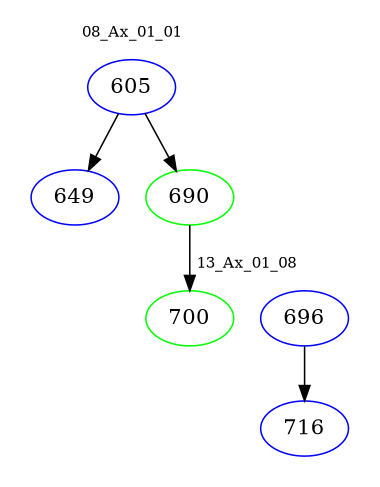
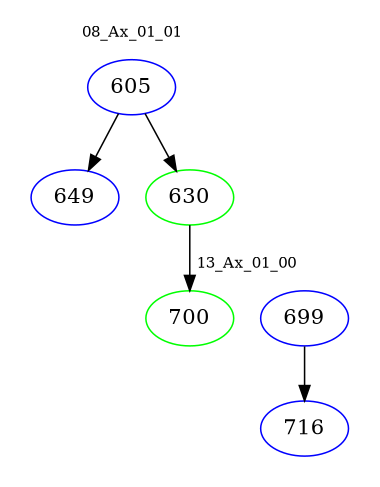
(190, 197) -> (190, 197)
(247, 264) -> (247, 264)
(305, 318) -> (305, 318)
